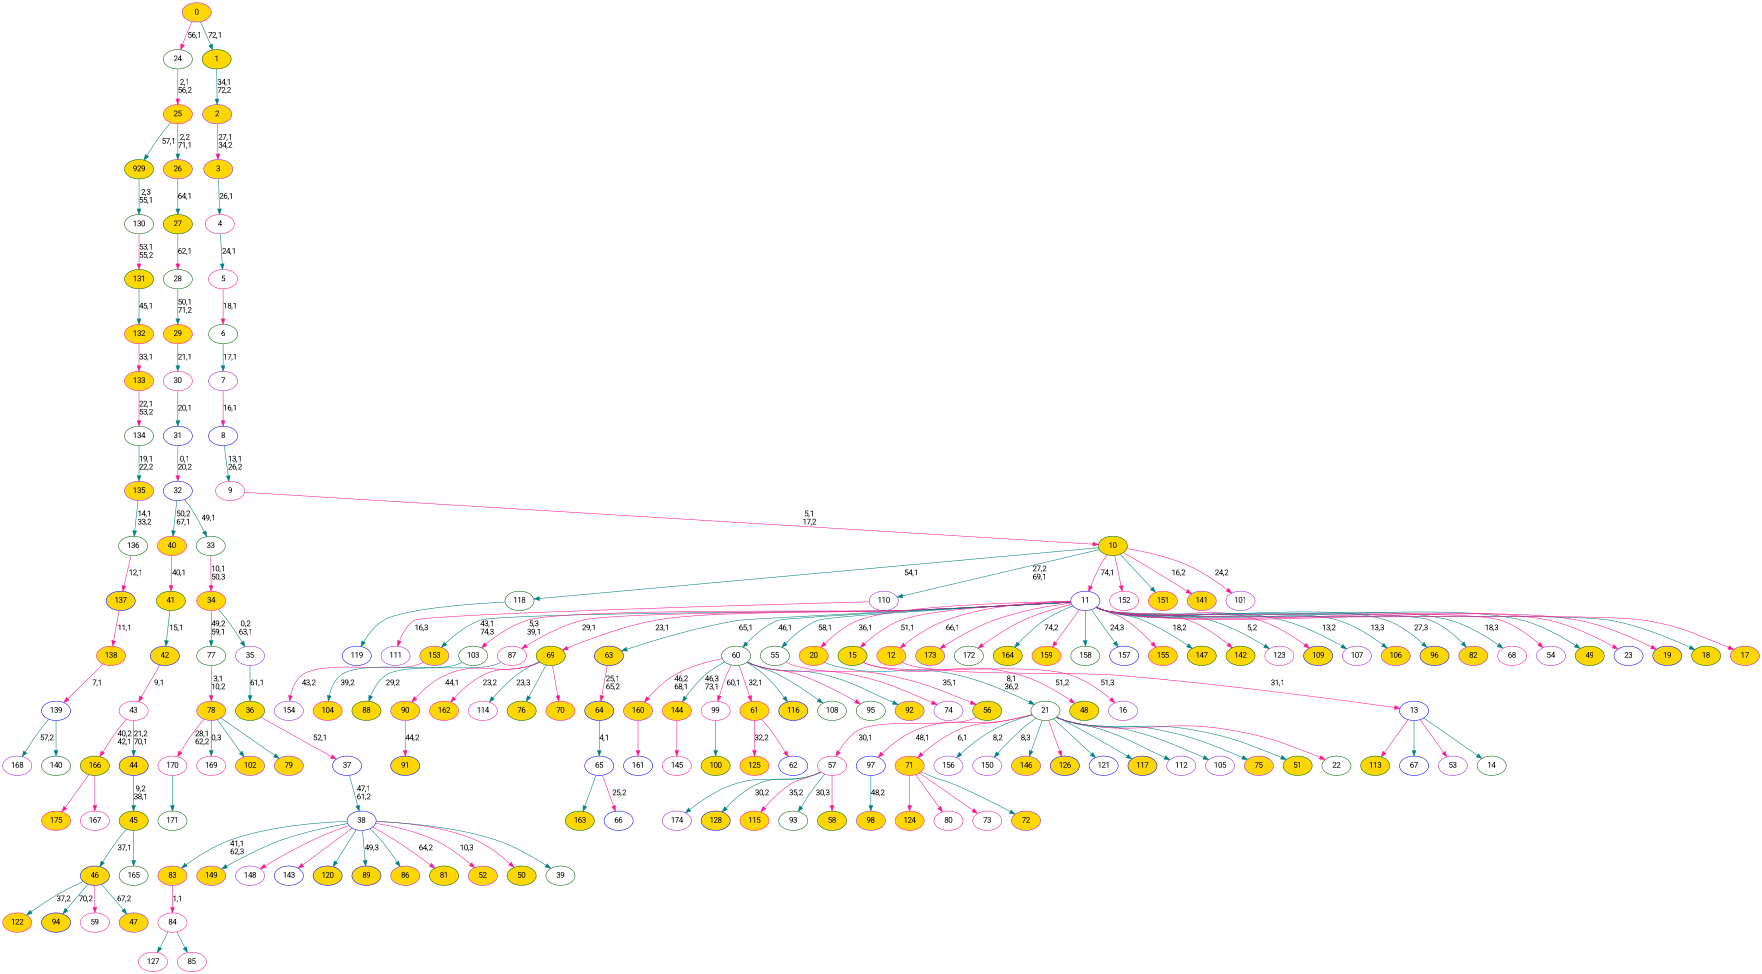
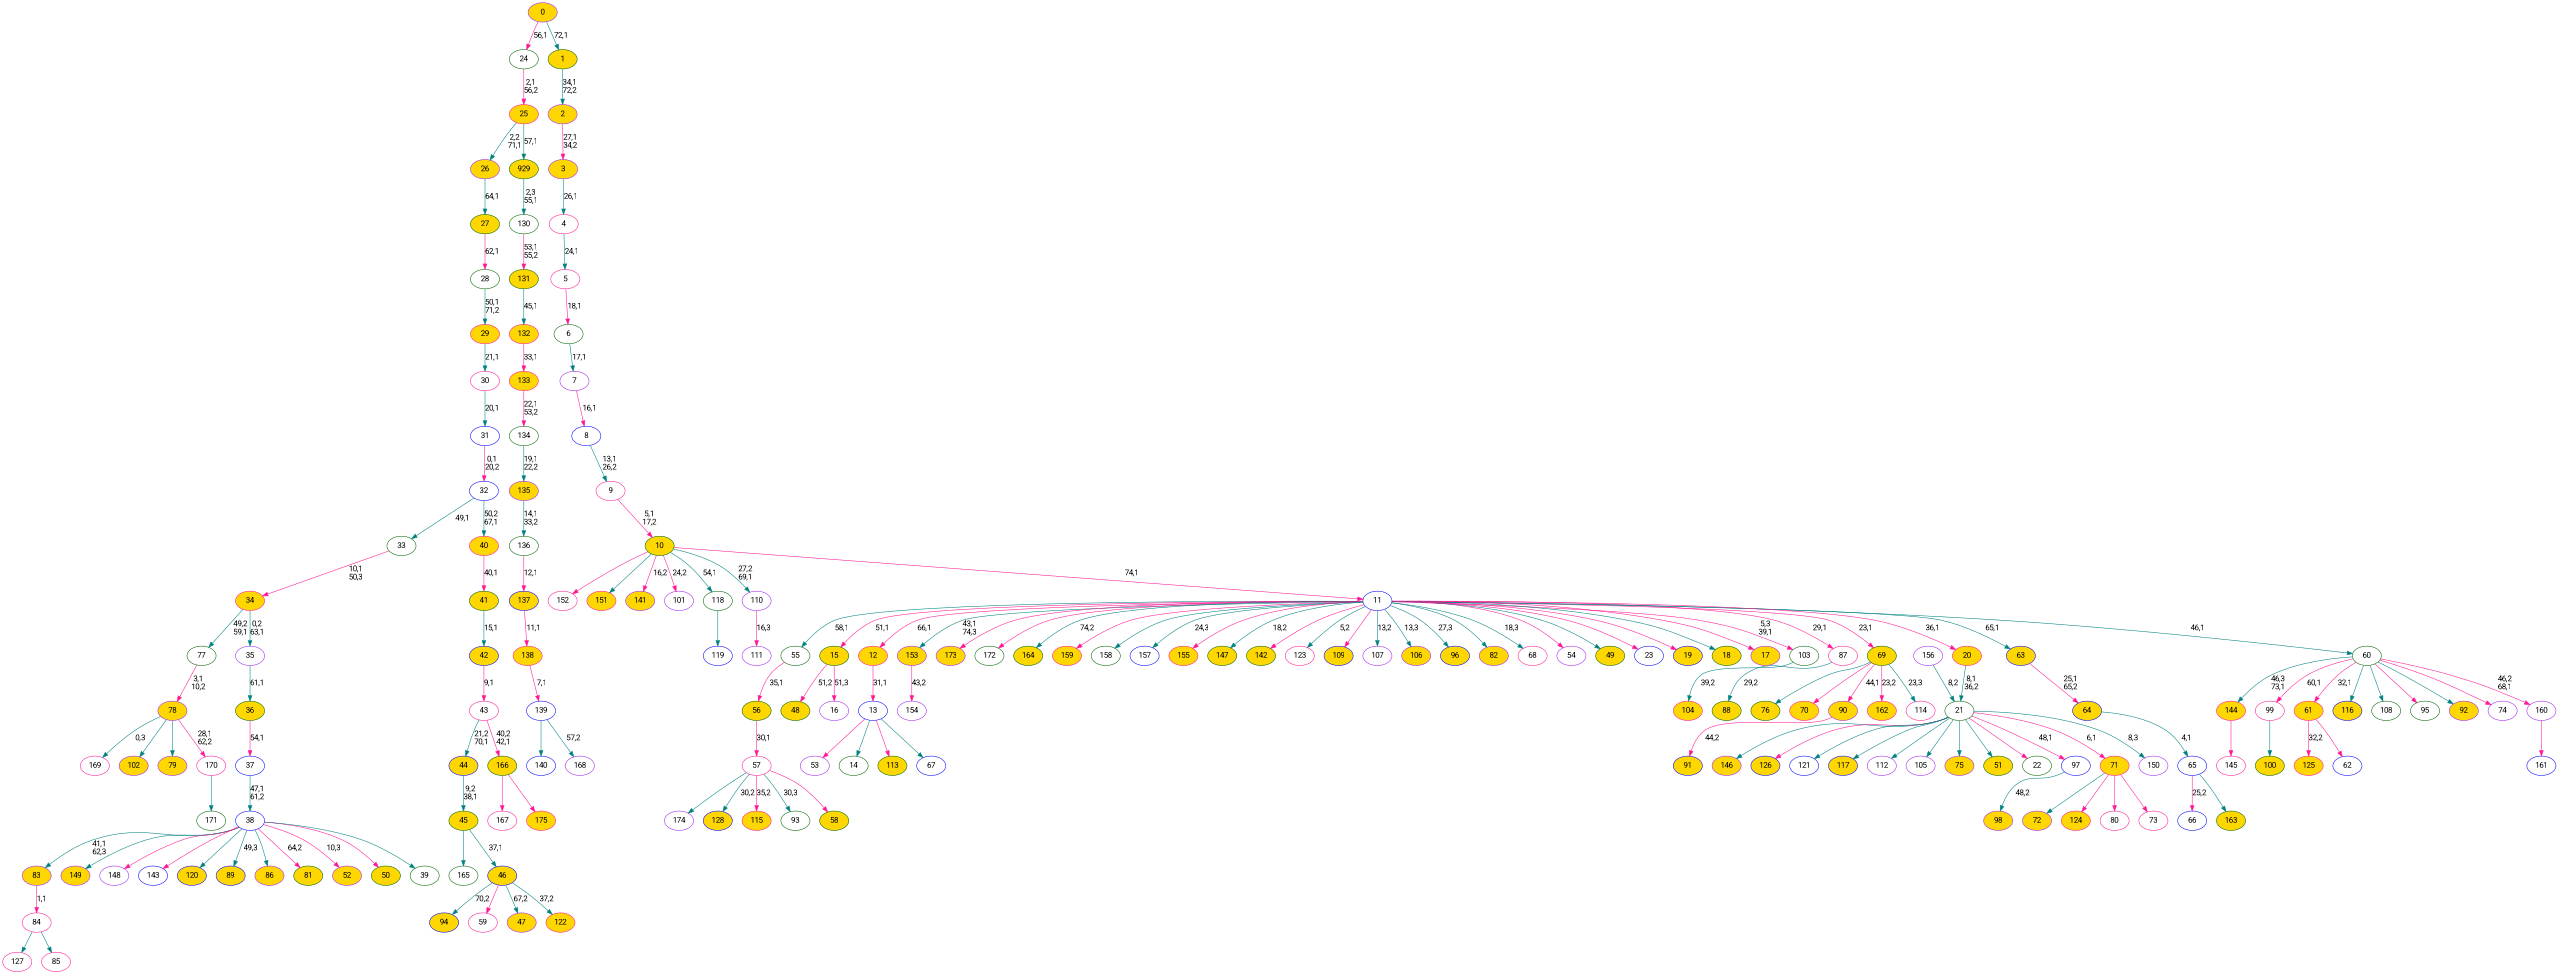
(638, 711) -> (2541, 711)
(994, 730) -> (1942, 681)
(320, 738) -> (257, 738)
(56, 766) -> (541, 766)
